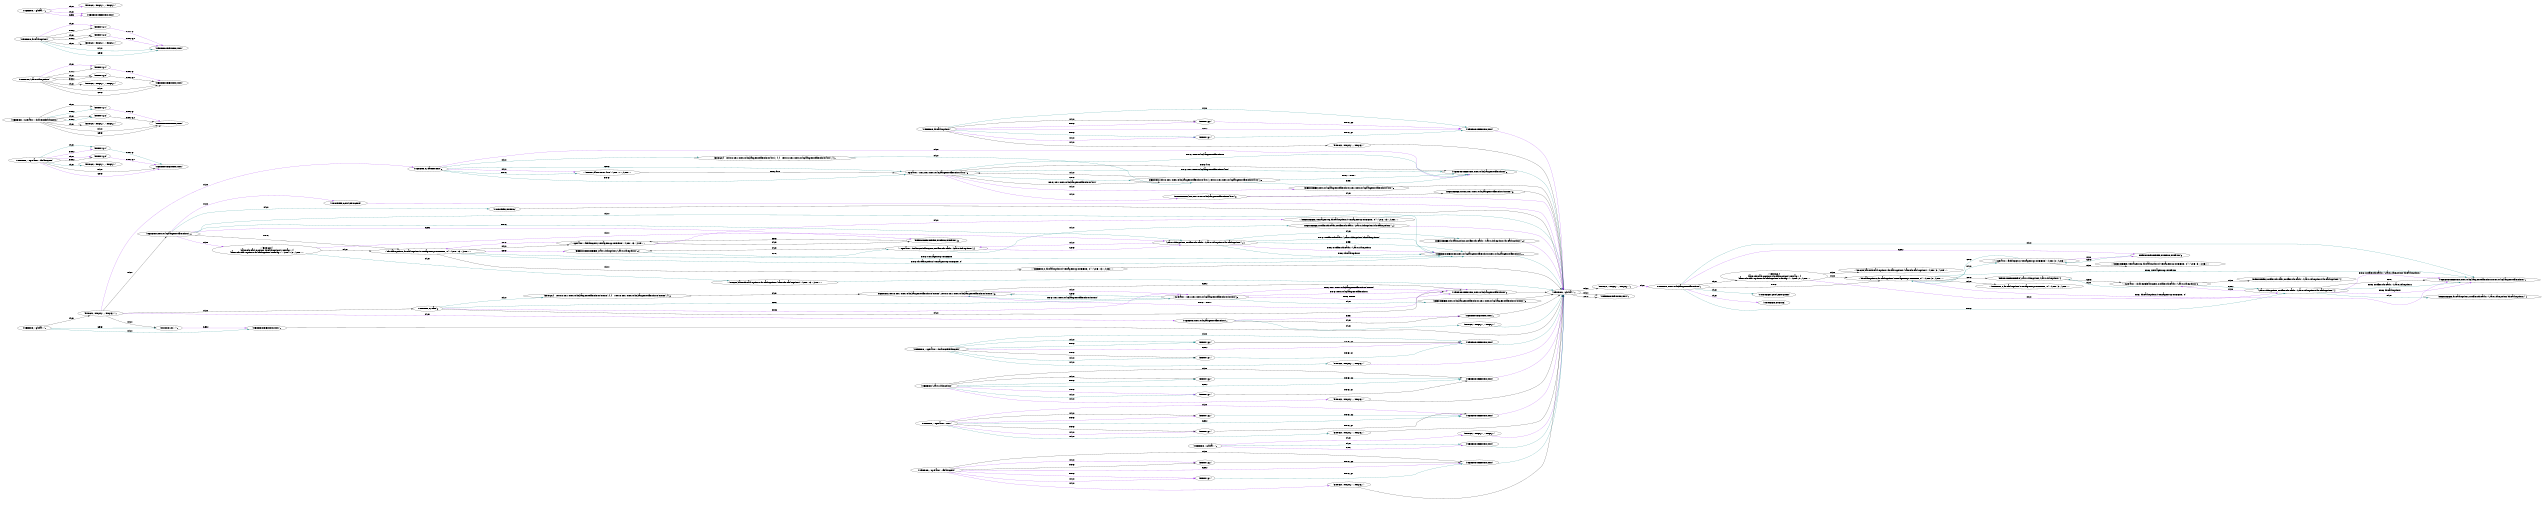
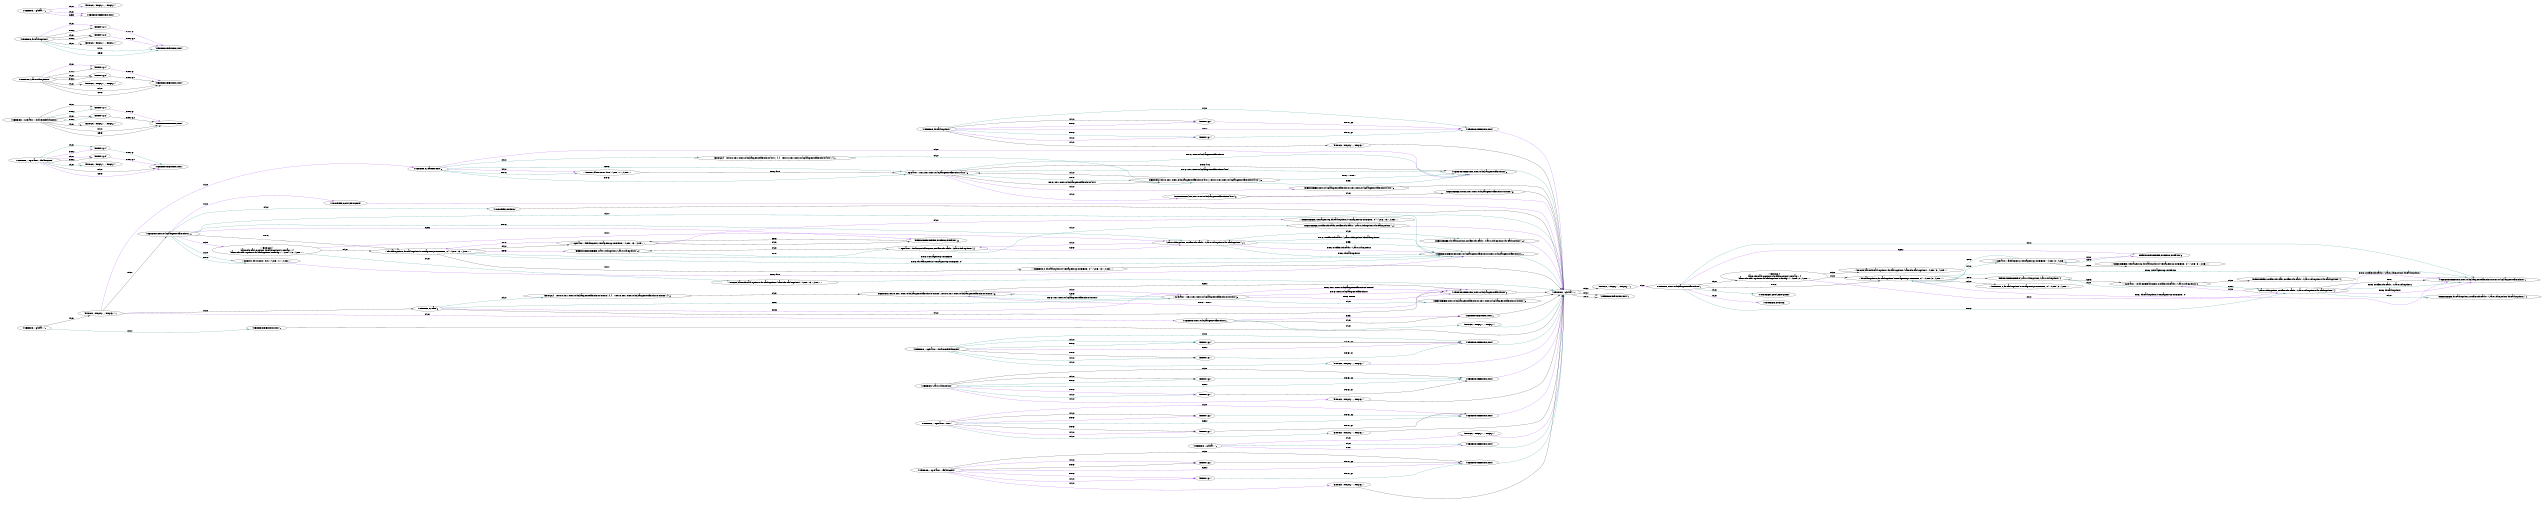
none -> (267, 261)
(169, 328) -> none
